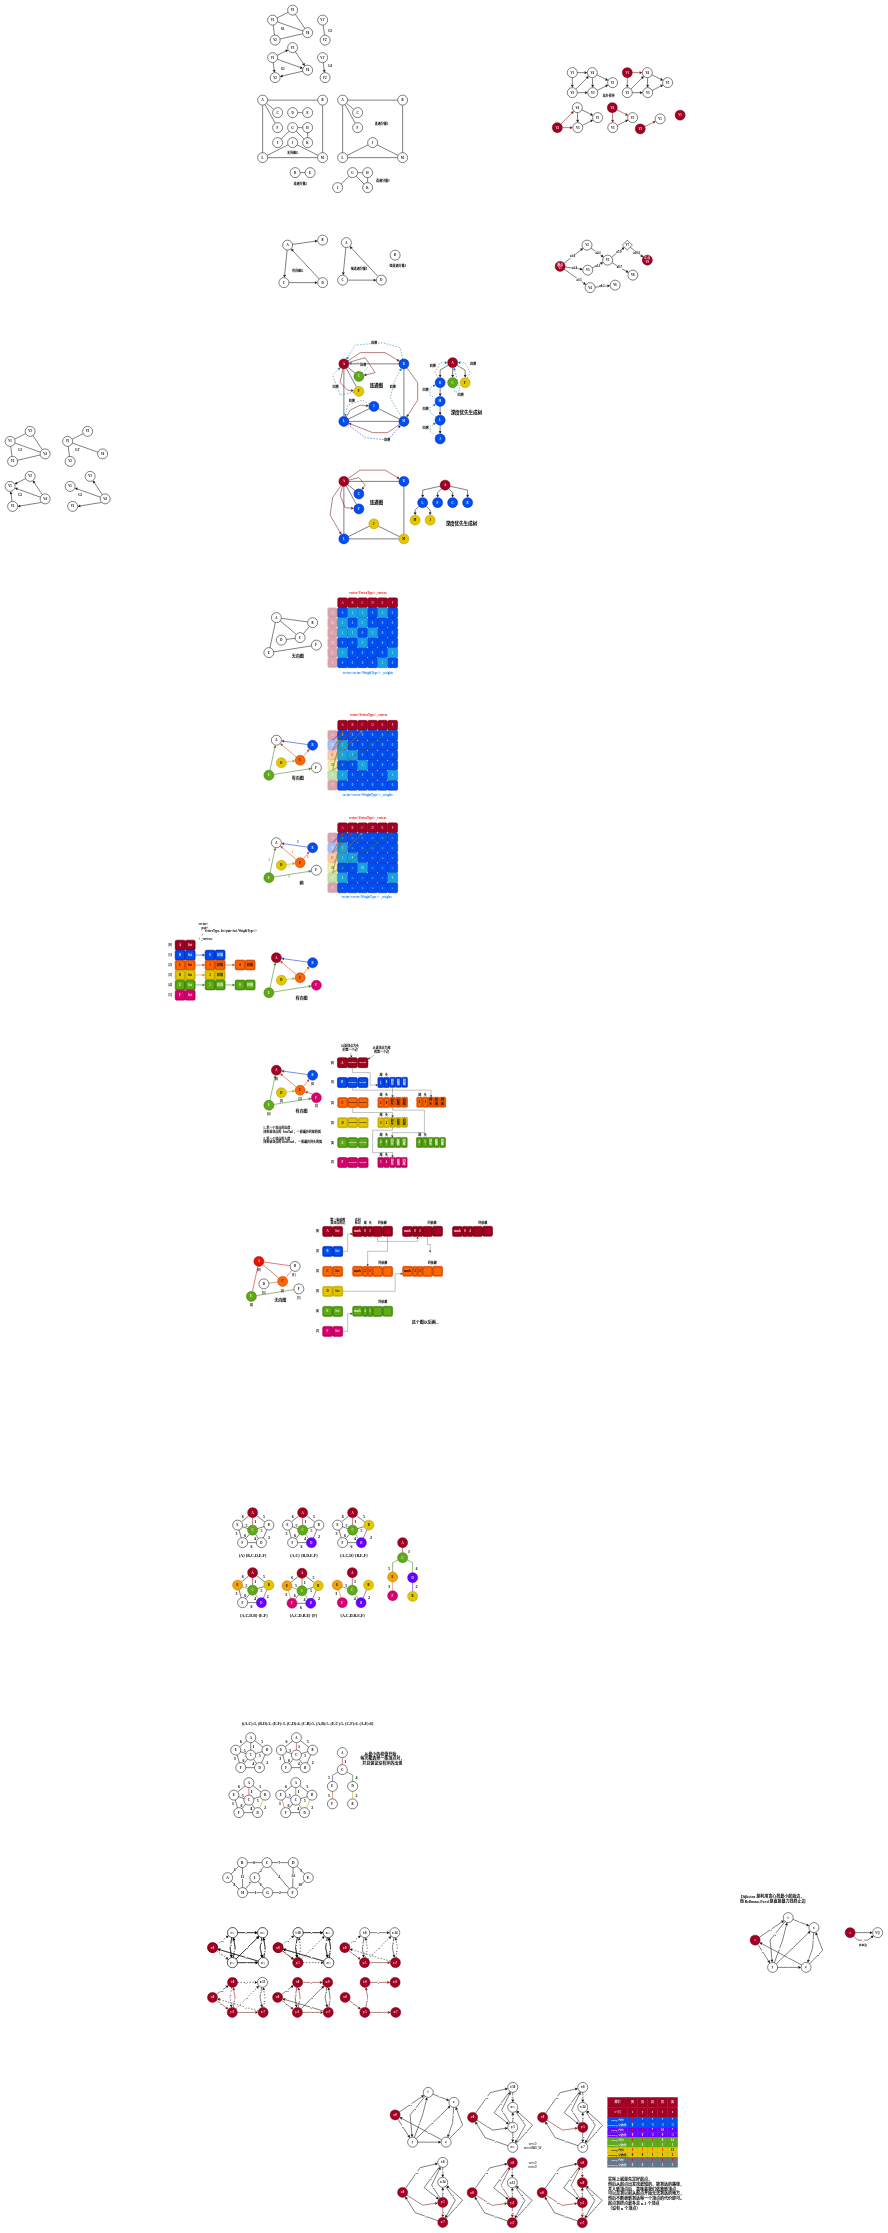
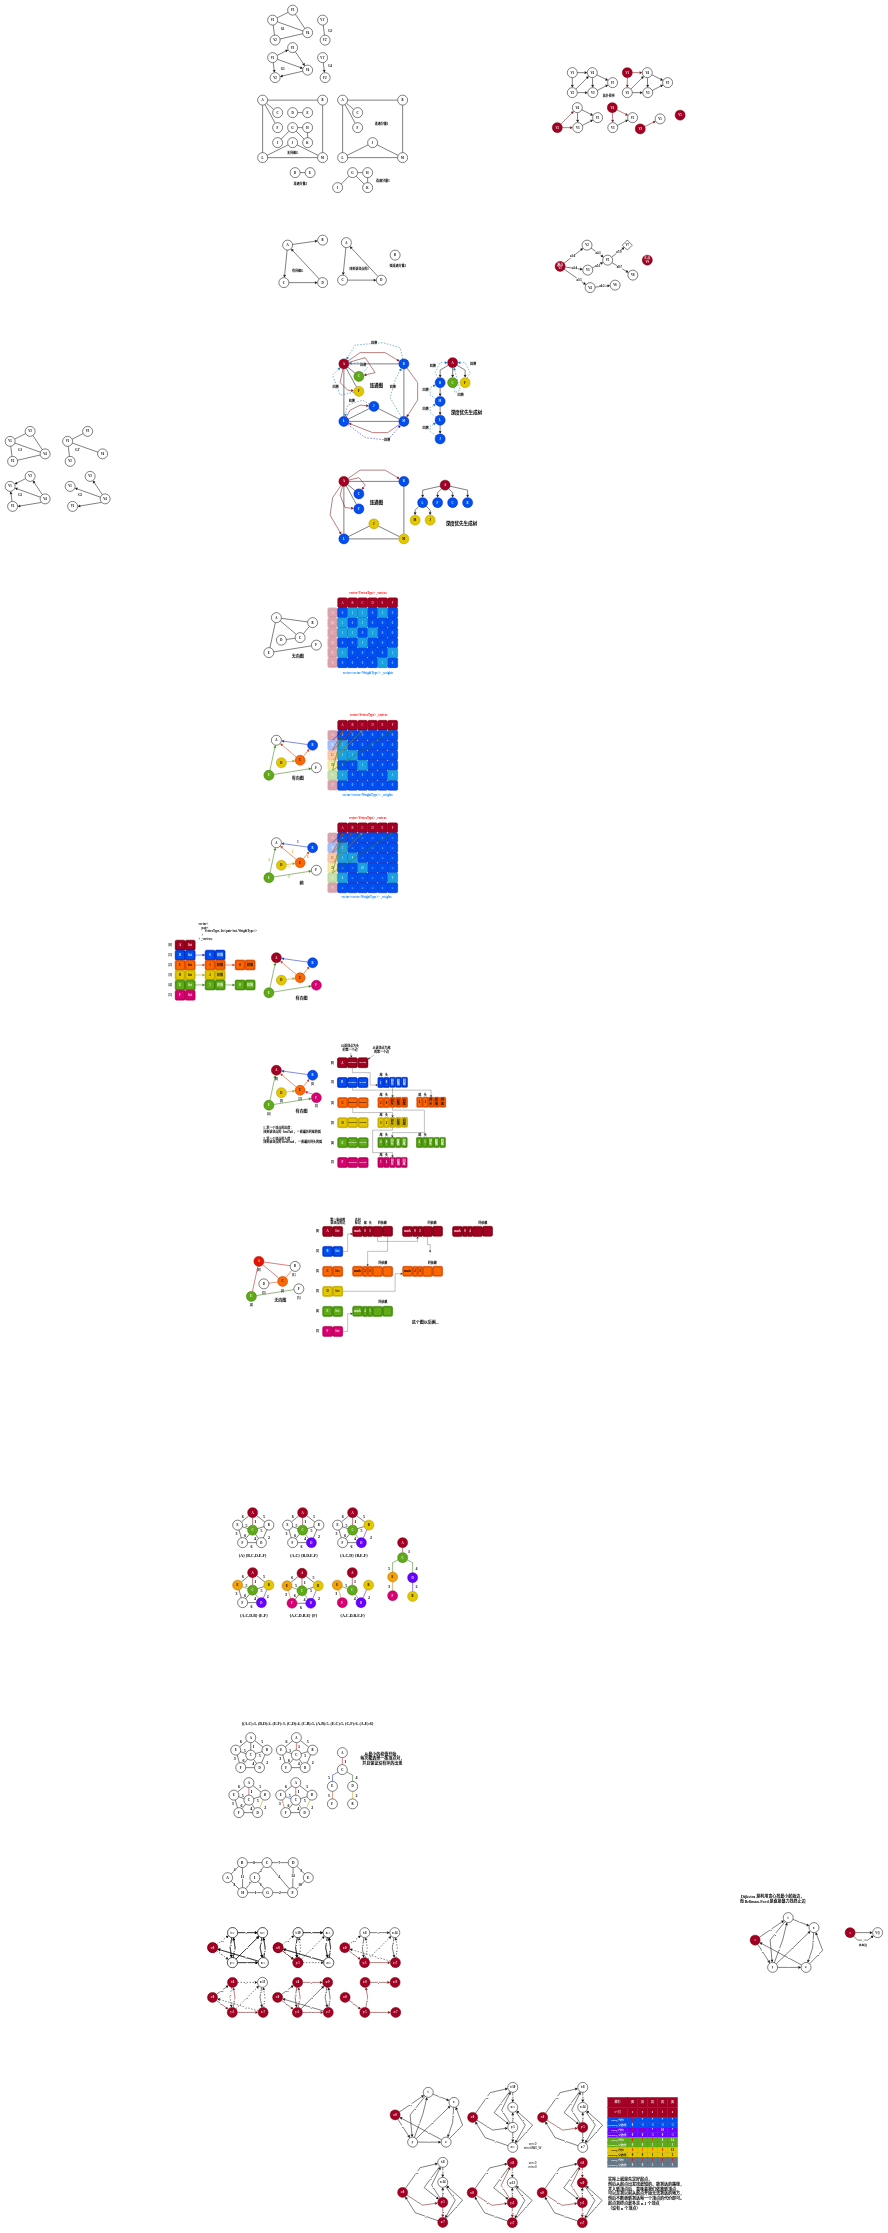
(637, 252) -> none
(359, 269) -> (359, 269)
